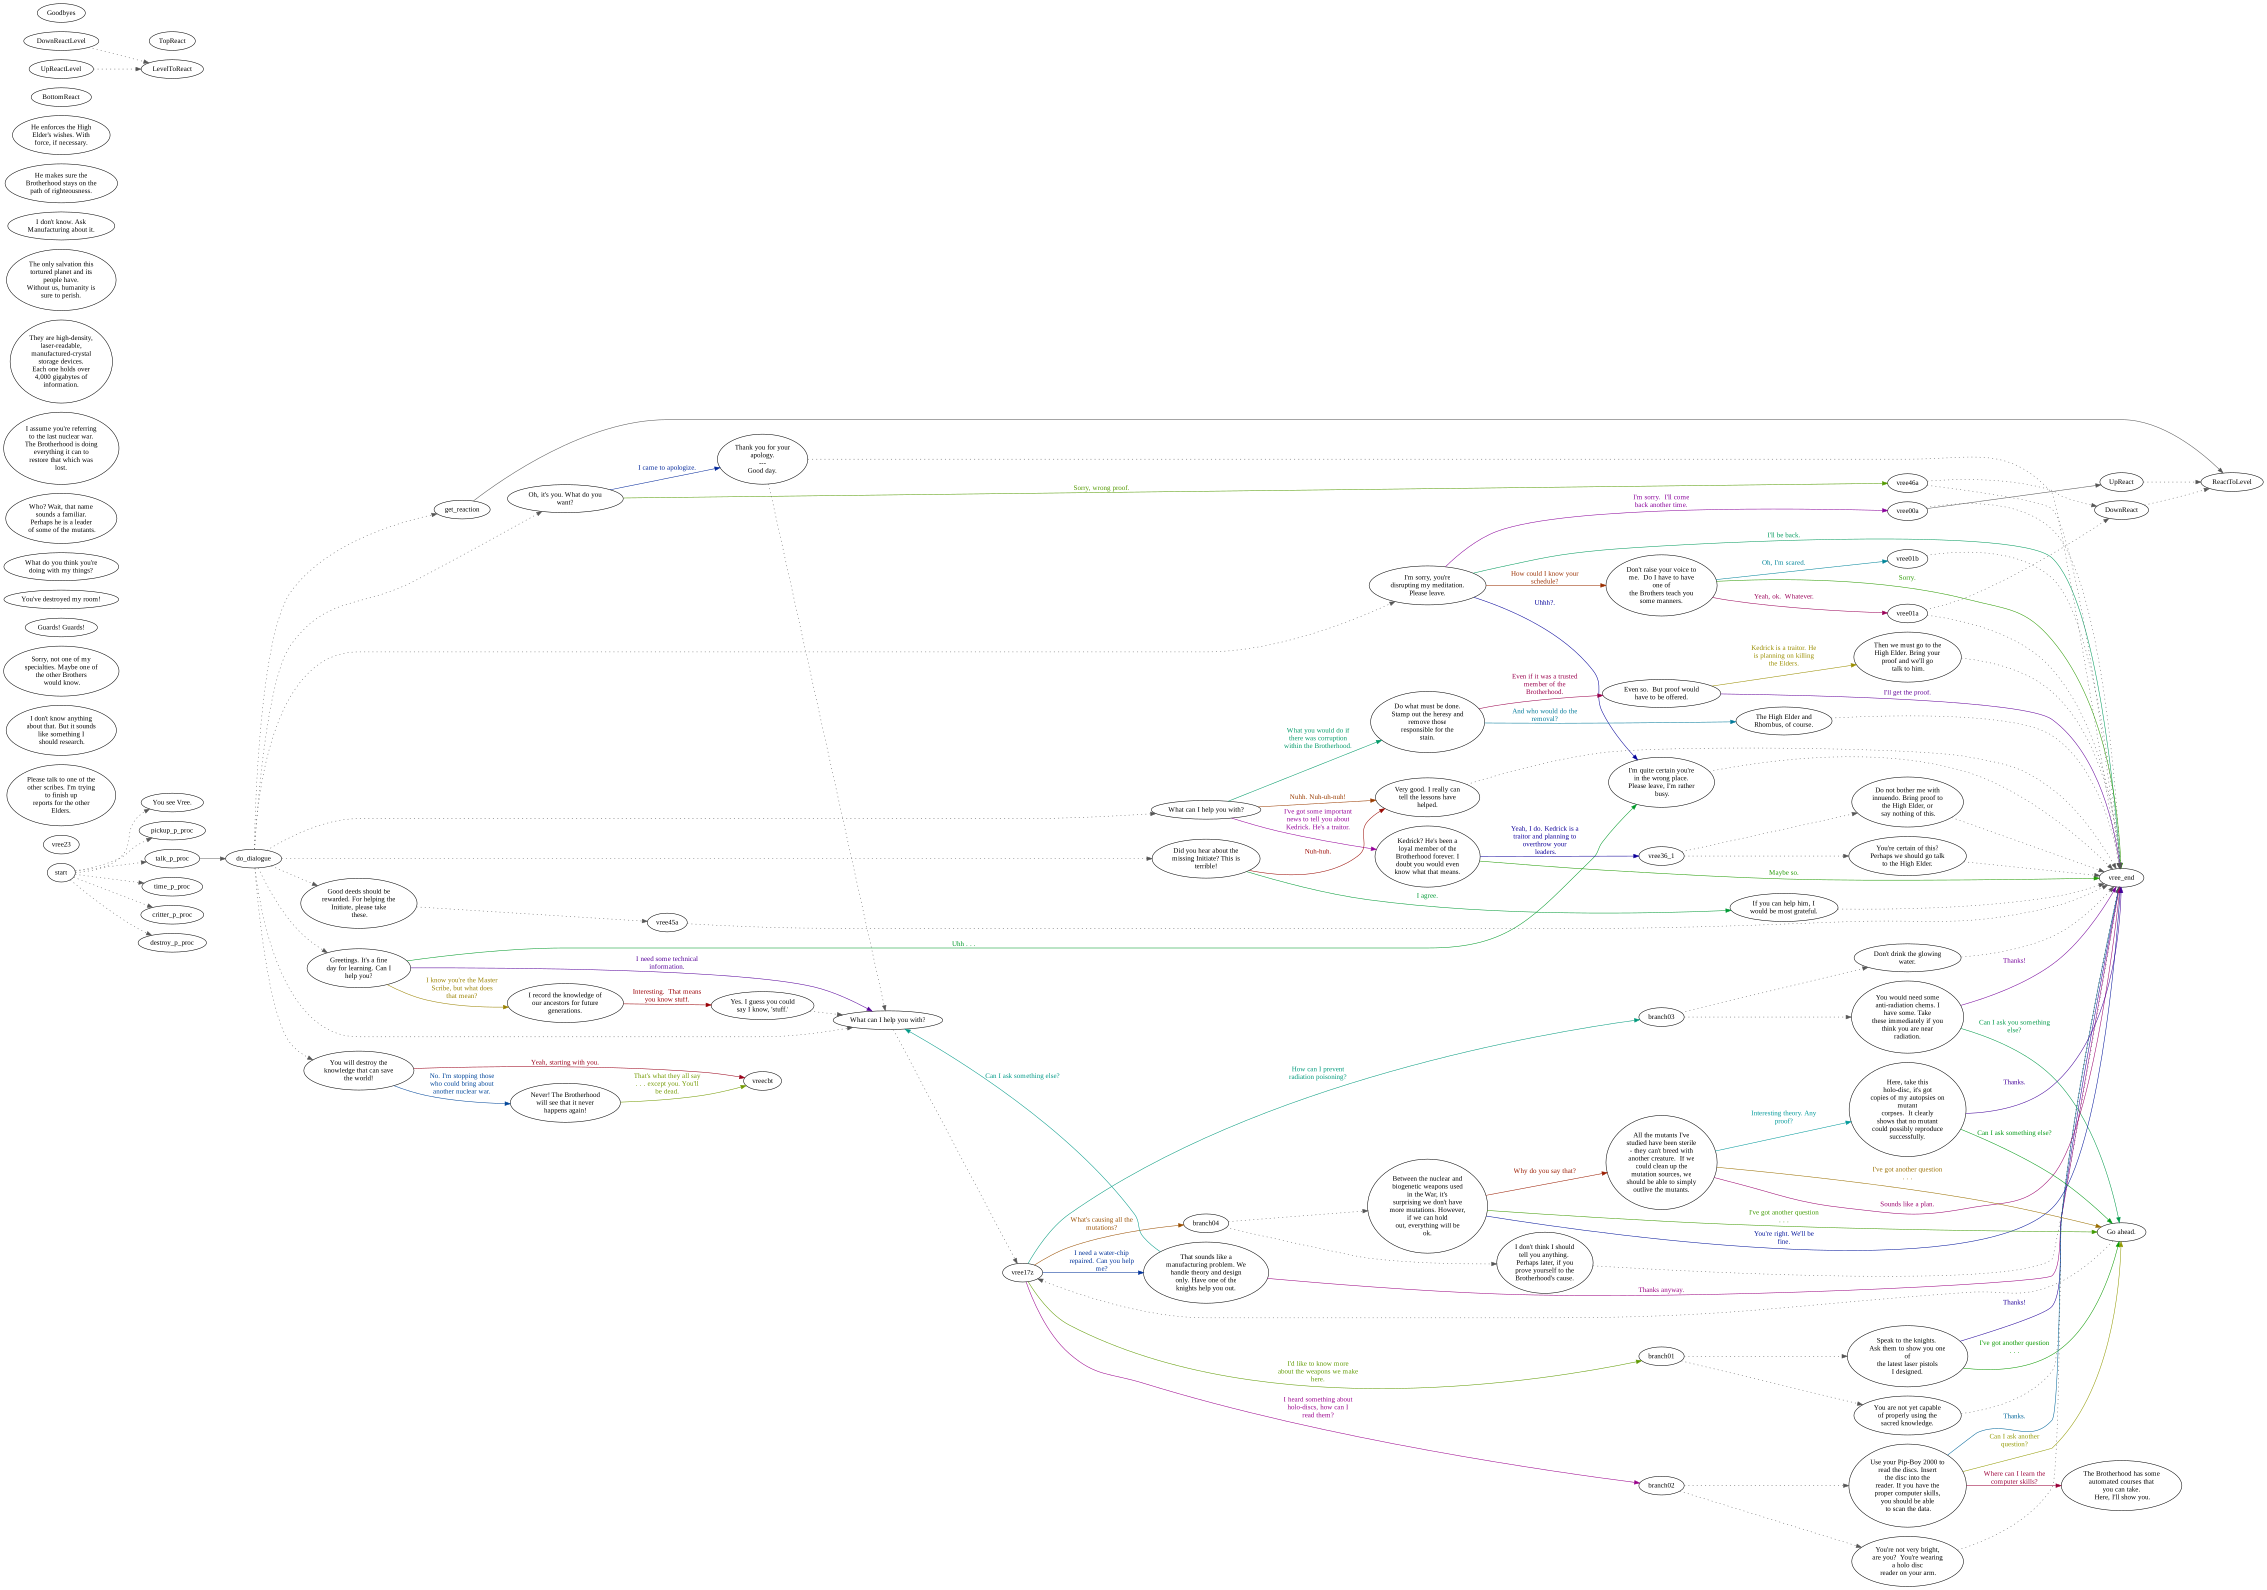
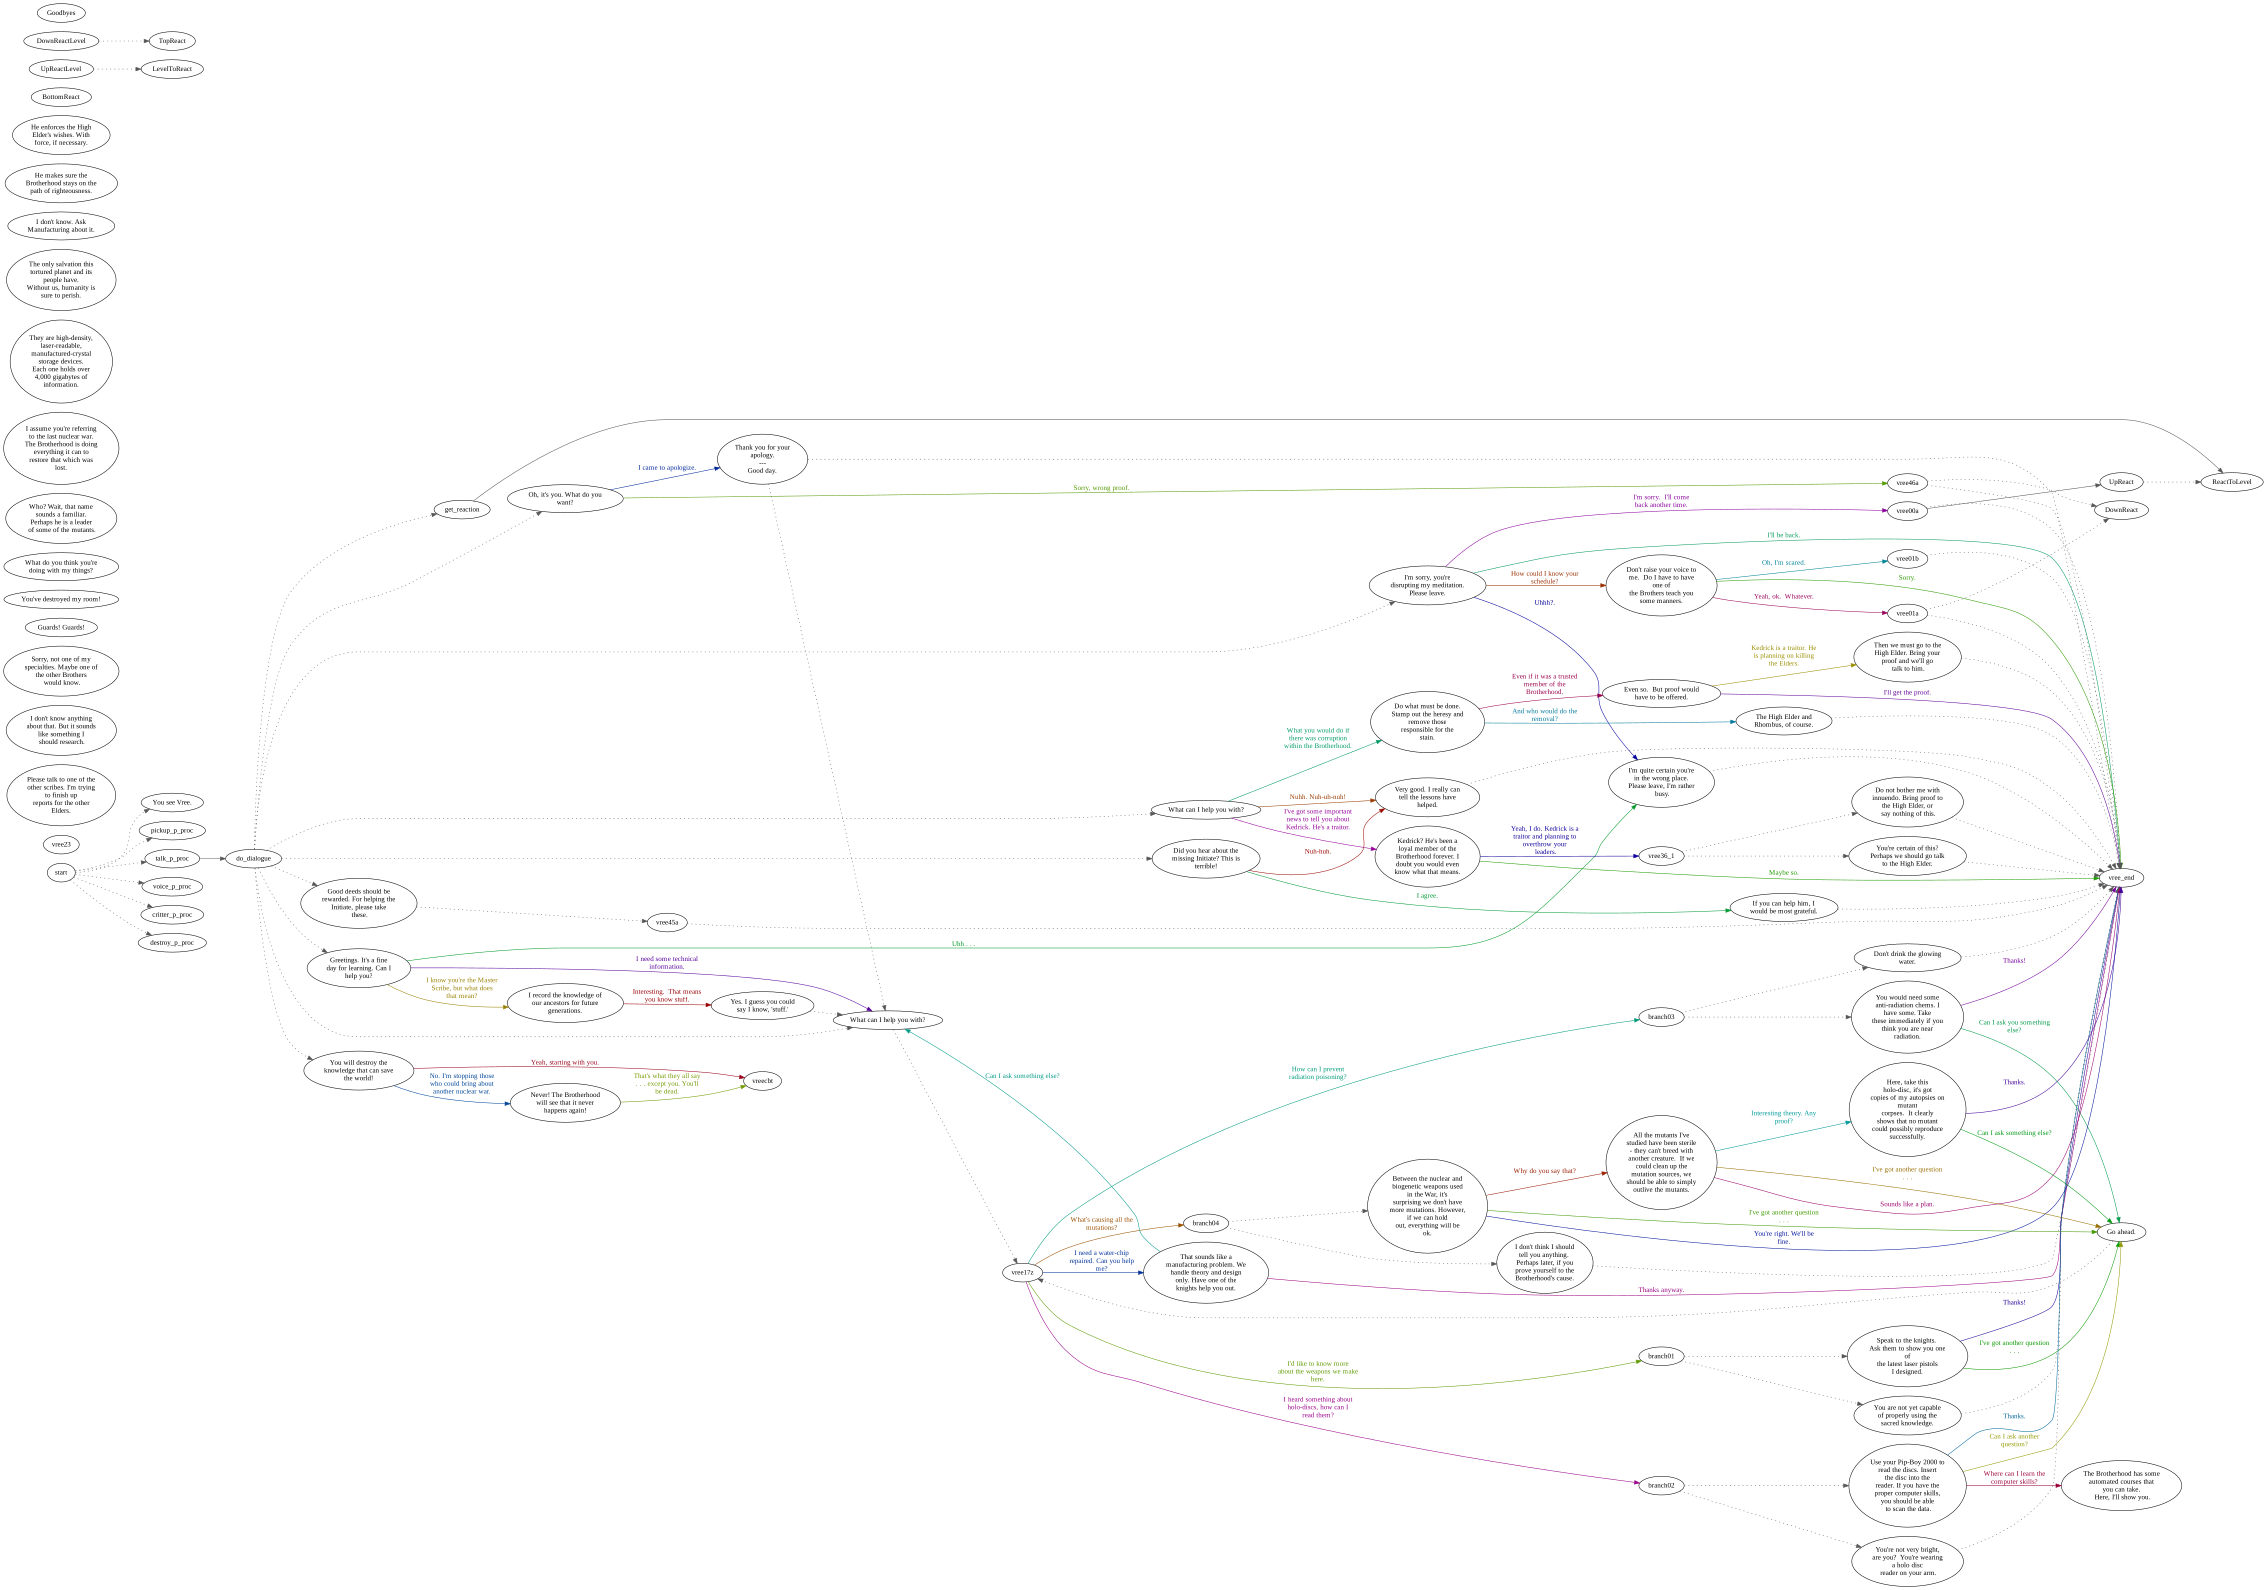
(116, 54) -> (121, 41)
(2174, 498) -> none
(172, 887) -> (172, 887)
